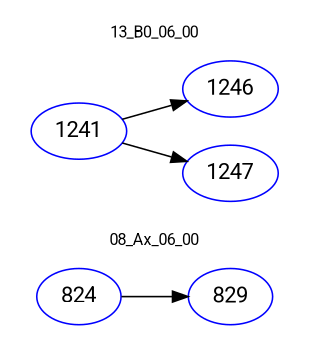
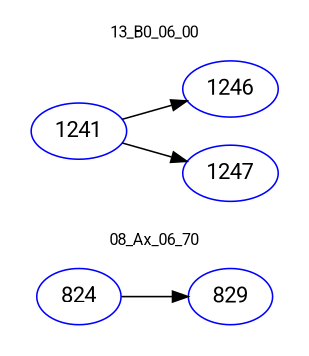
(155, 241) -> (155, 241)
